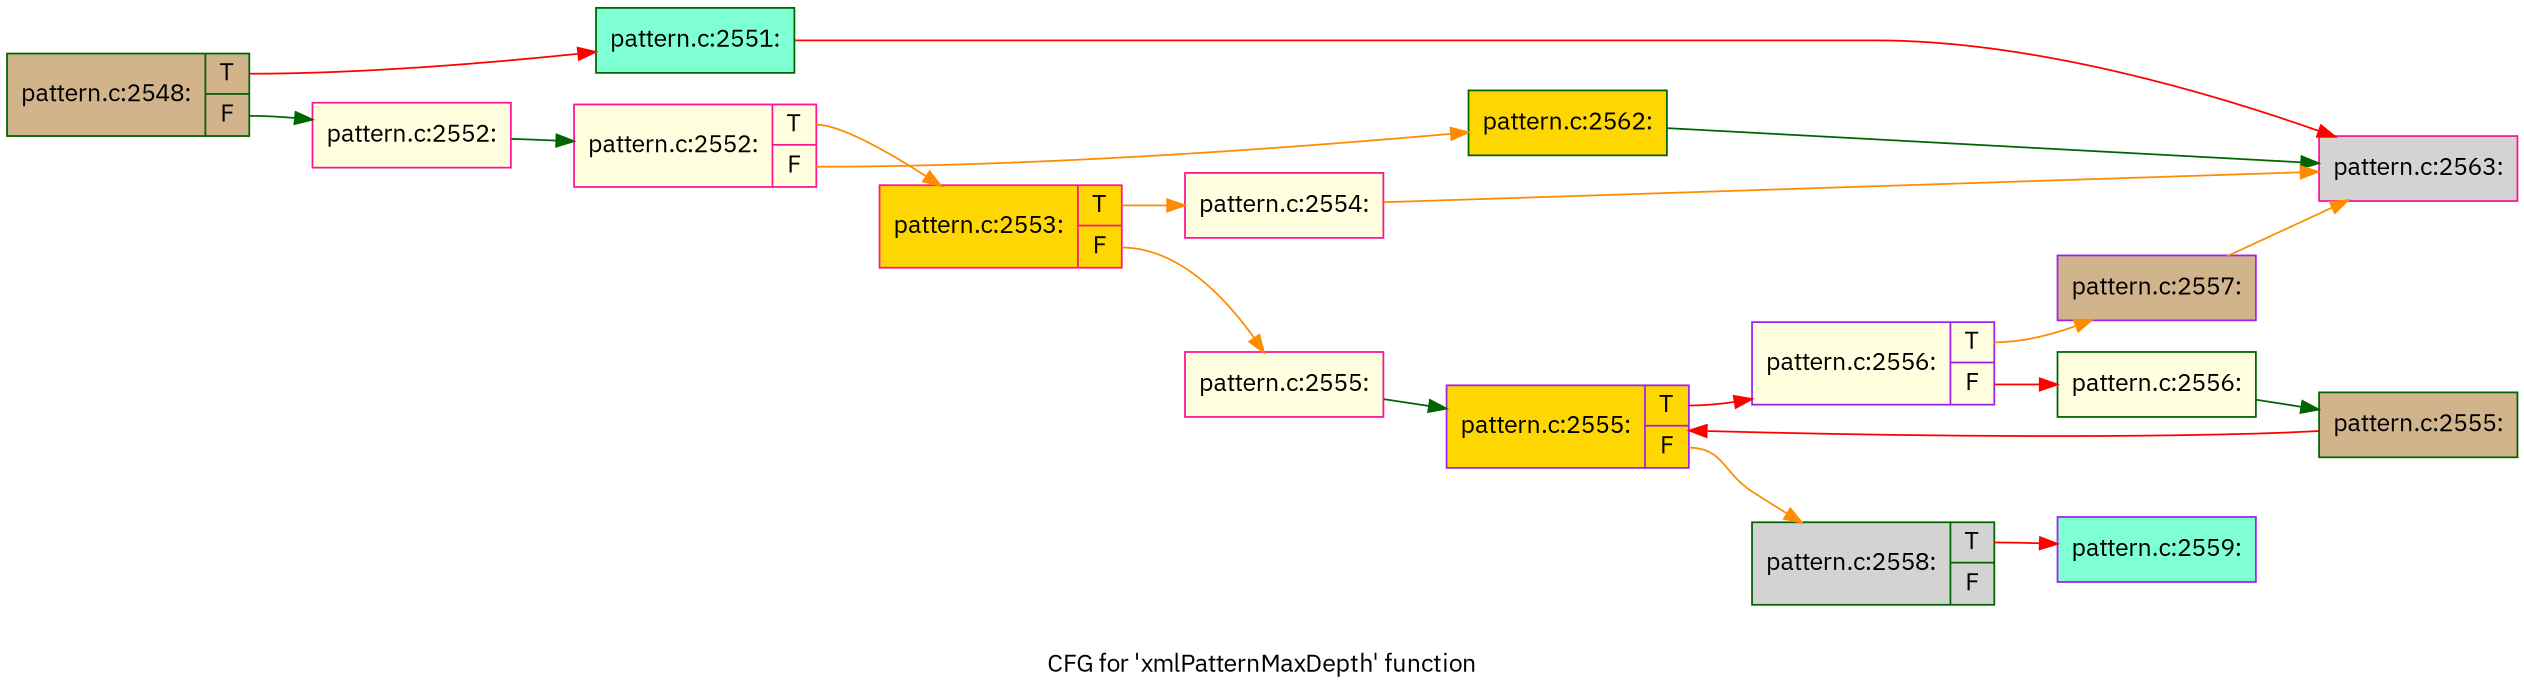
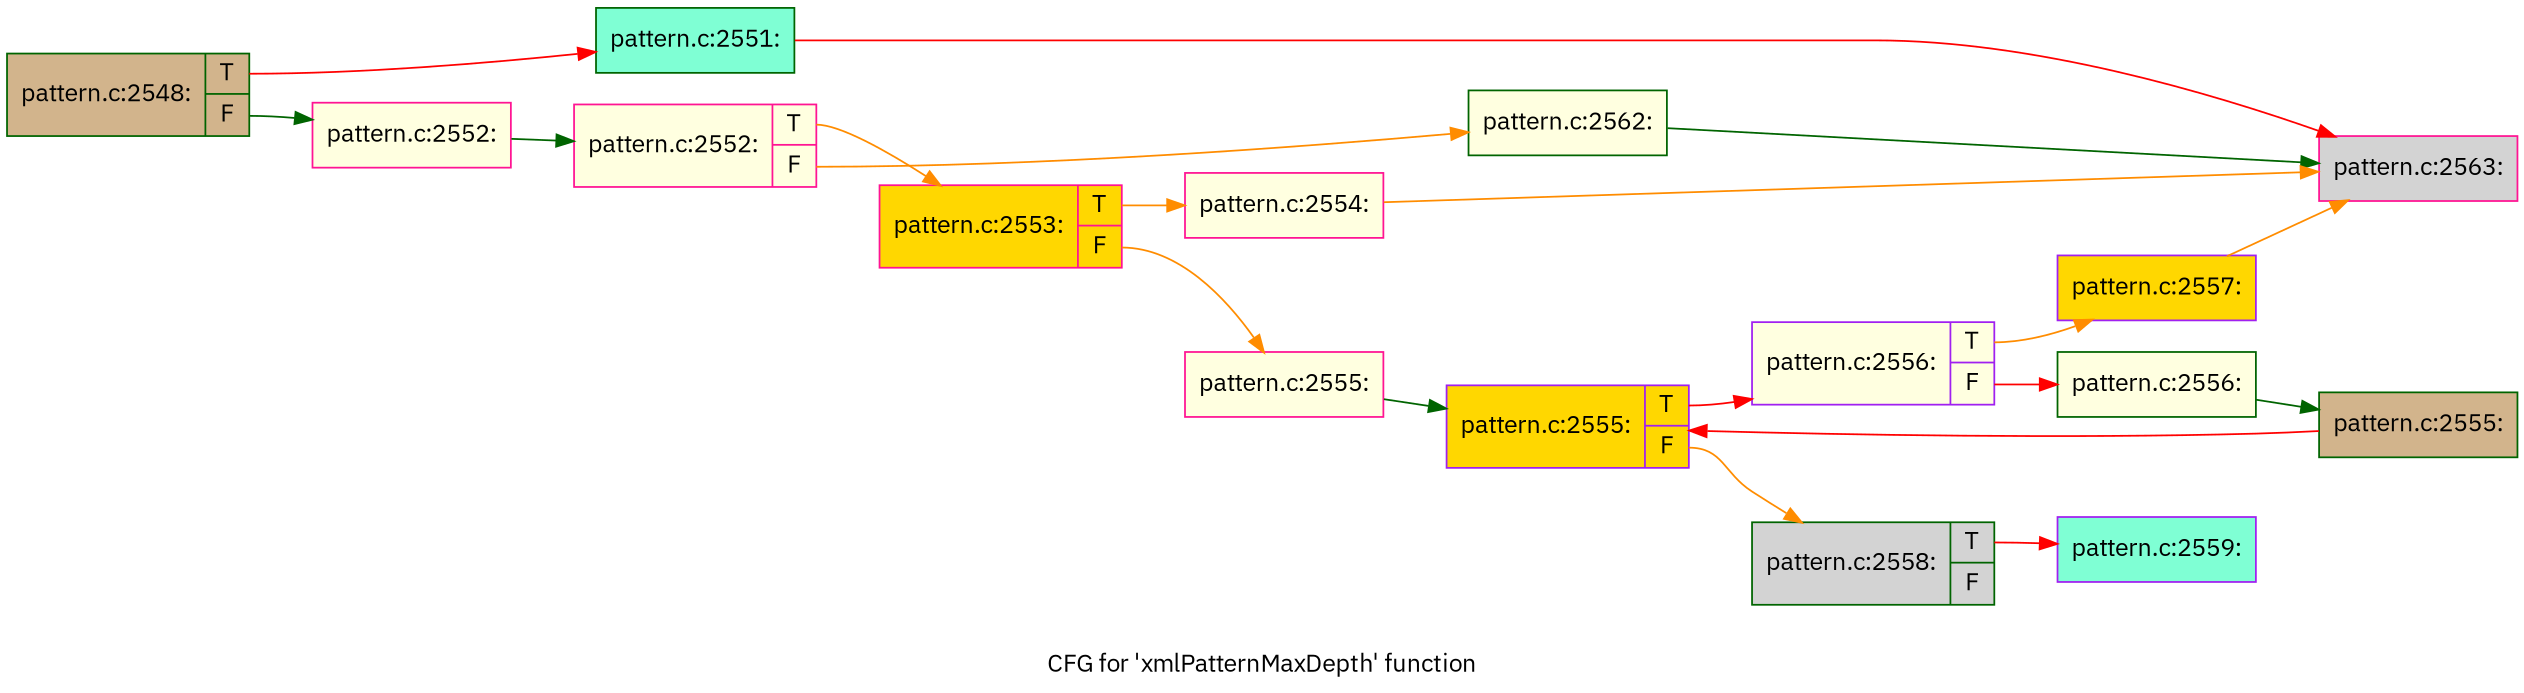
(1568, 123) -> (1568, 123)
(2157, 288) -> (2157, 288)
